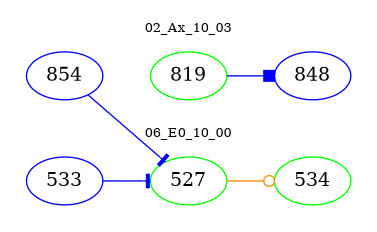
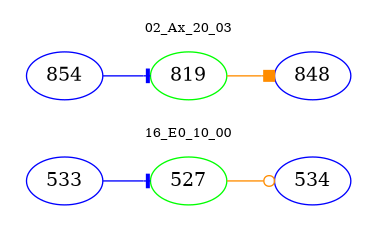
(189, 29) -> (189, 29)
(244, 76) -> (244, 76)
(128, 129) -> (123, 76)
(189, 134) -> (189, 134)
(313, 181) -> (313, 181)
